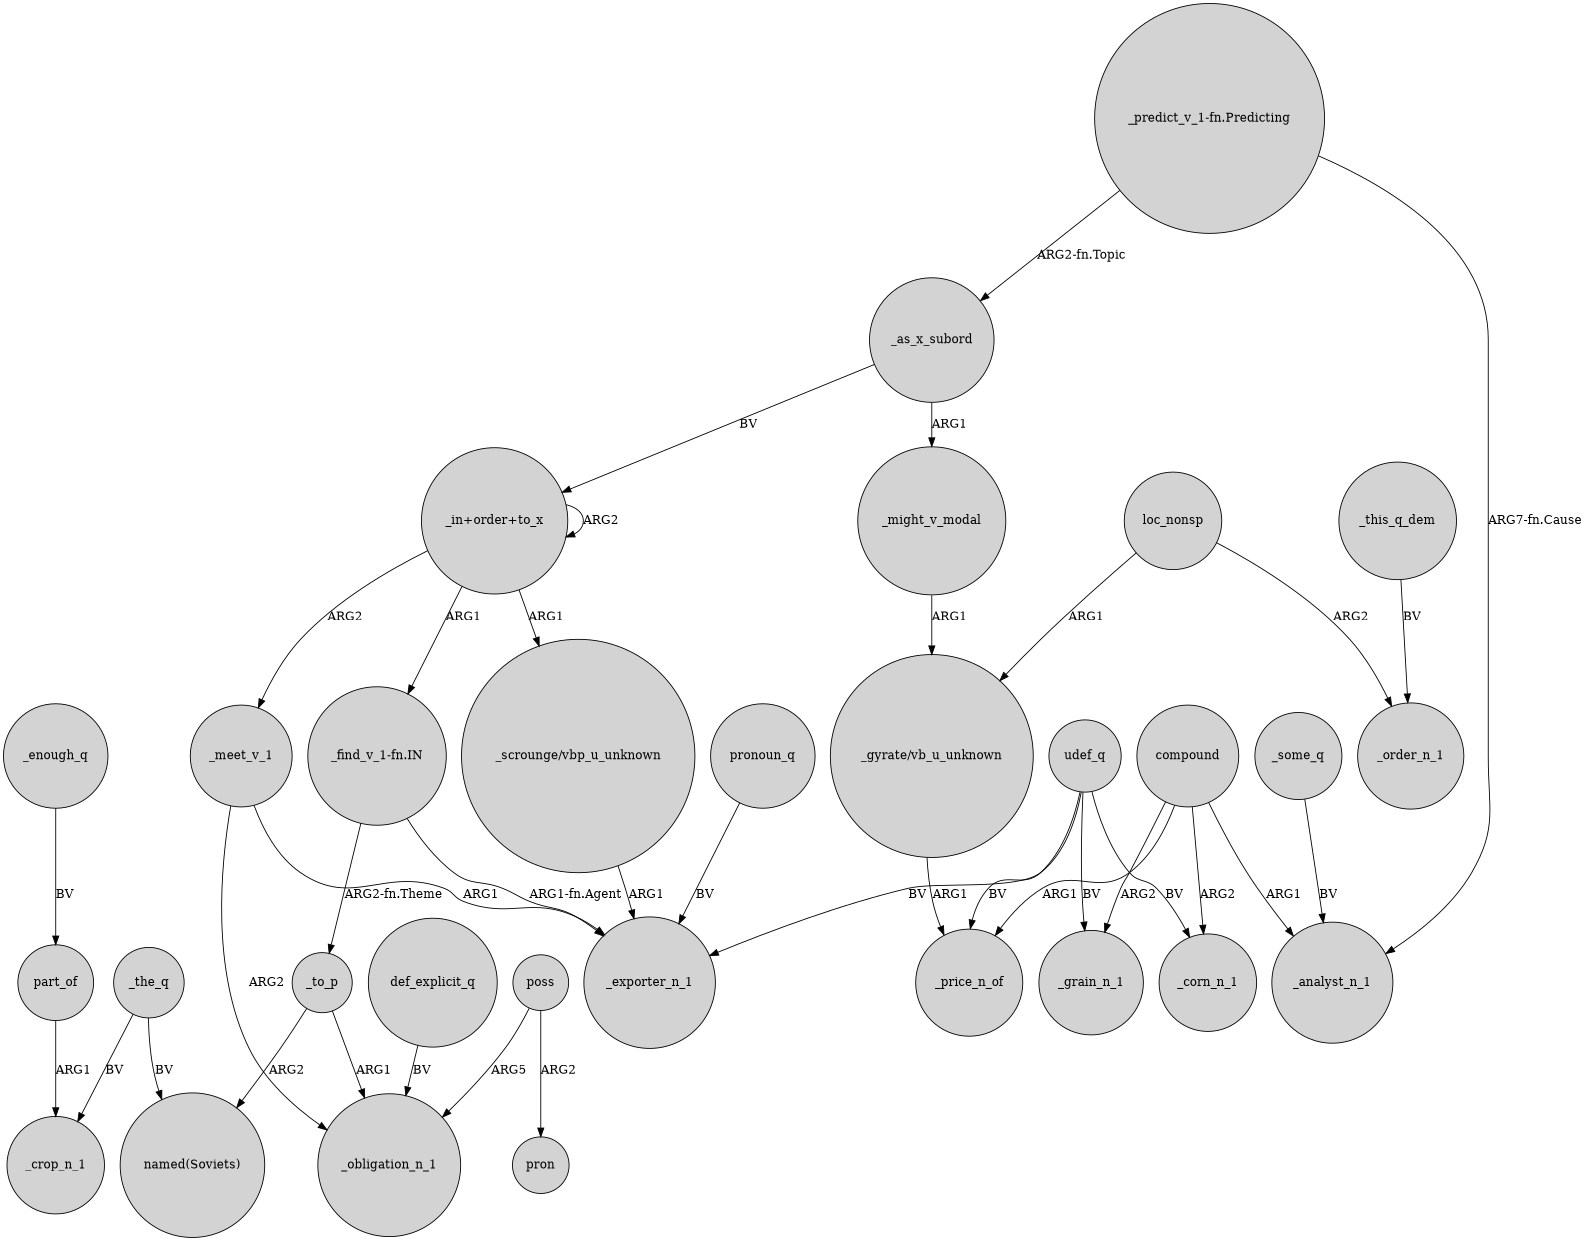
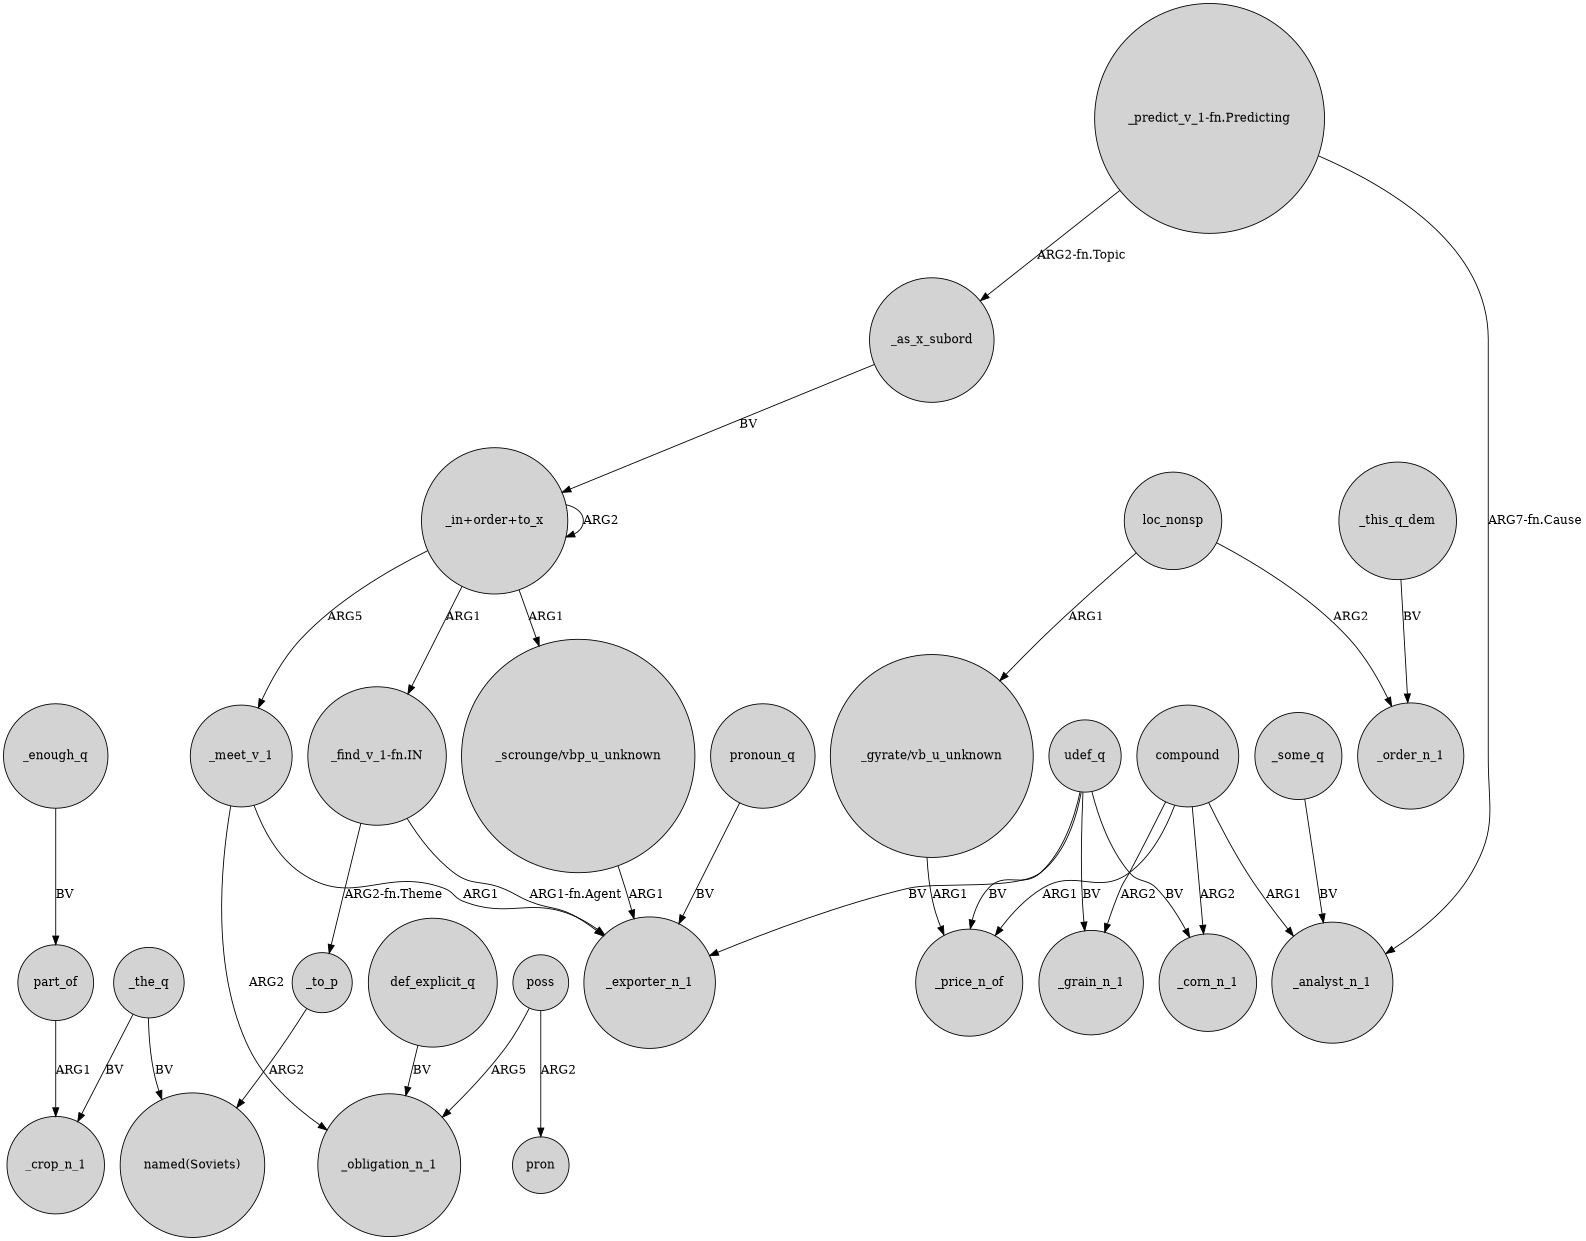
(932, 521) -> none
(345, 617) -> (345, 617)
(347, 1050) -> none
